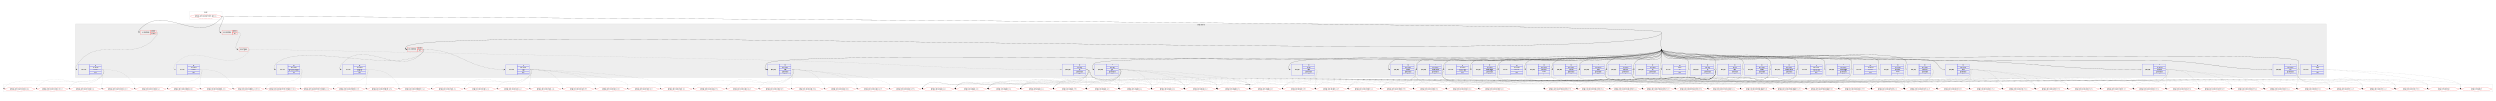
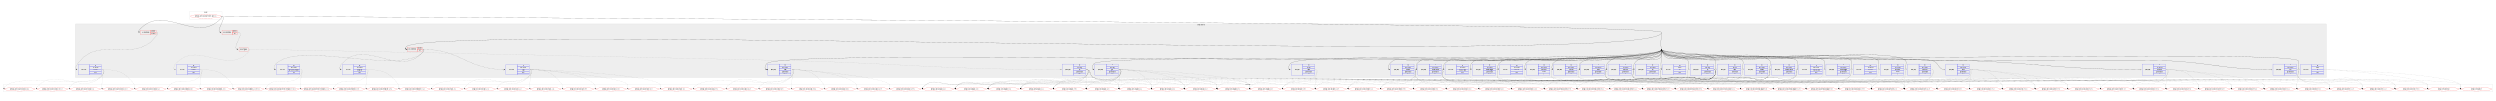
none -> (1527, 89)
